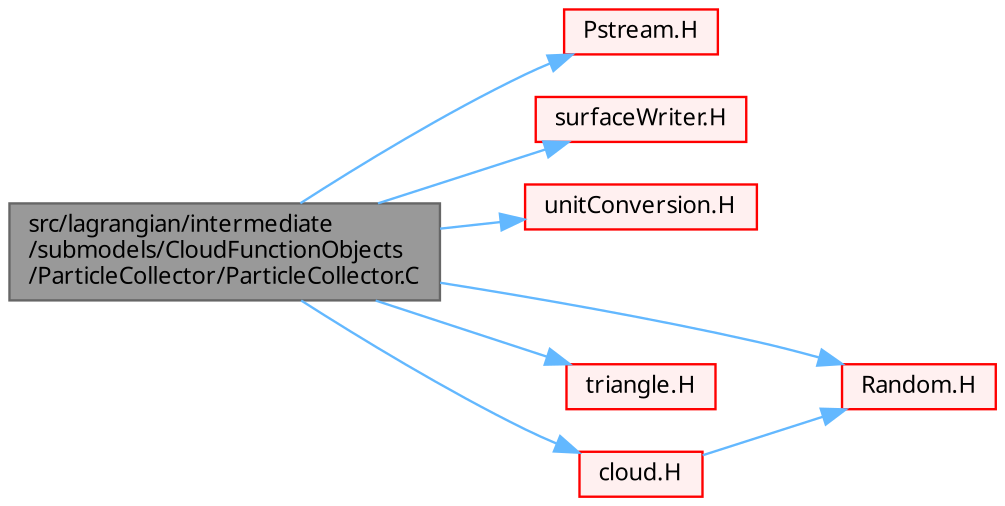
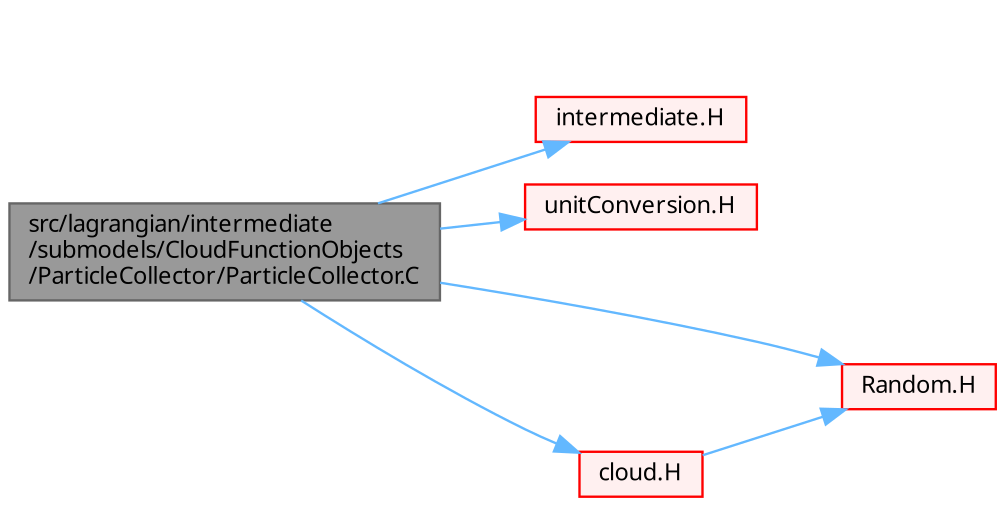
(641, 32) -> none
(641, 119) -> (641, 119)
(641, 387) -> none
